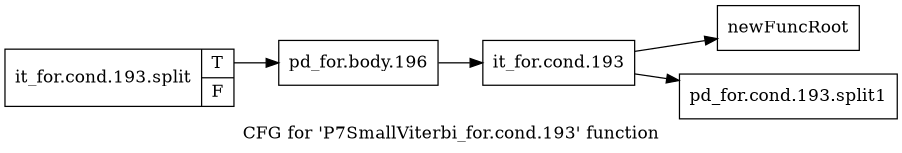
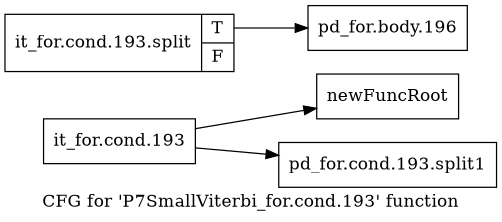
(454, 63) -> none
